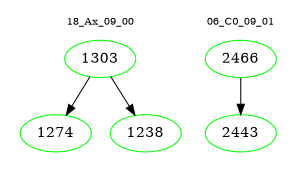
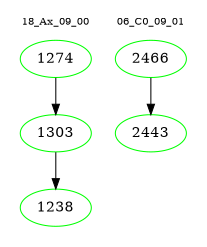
(81, 91) -> (56, 91)
